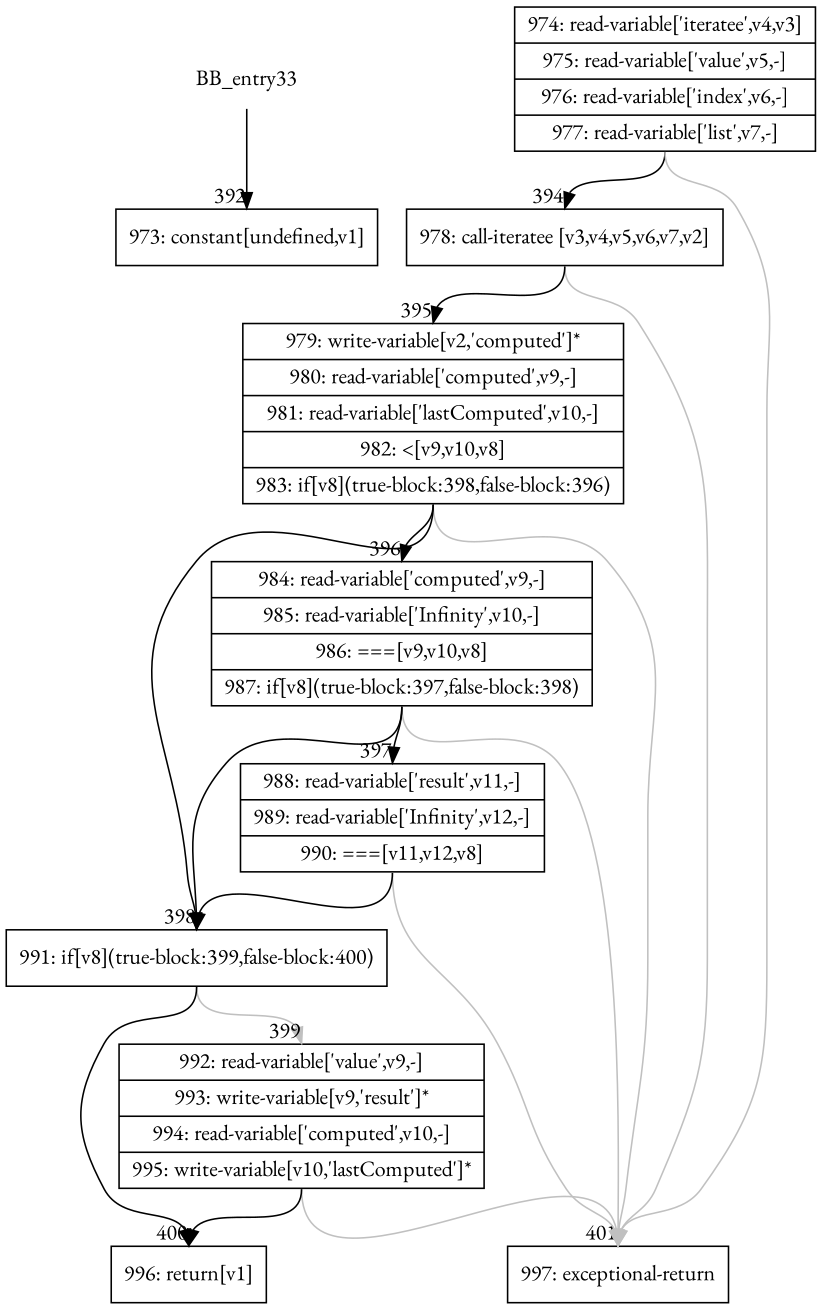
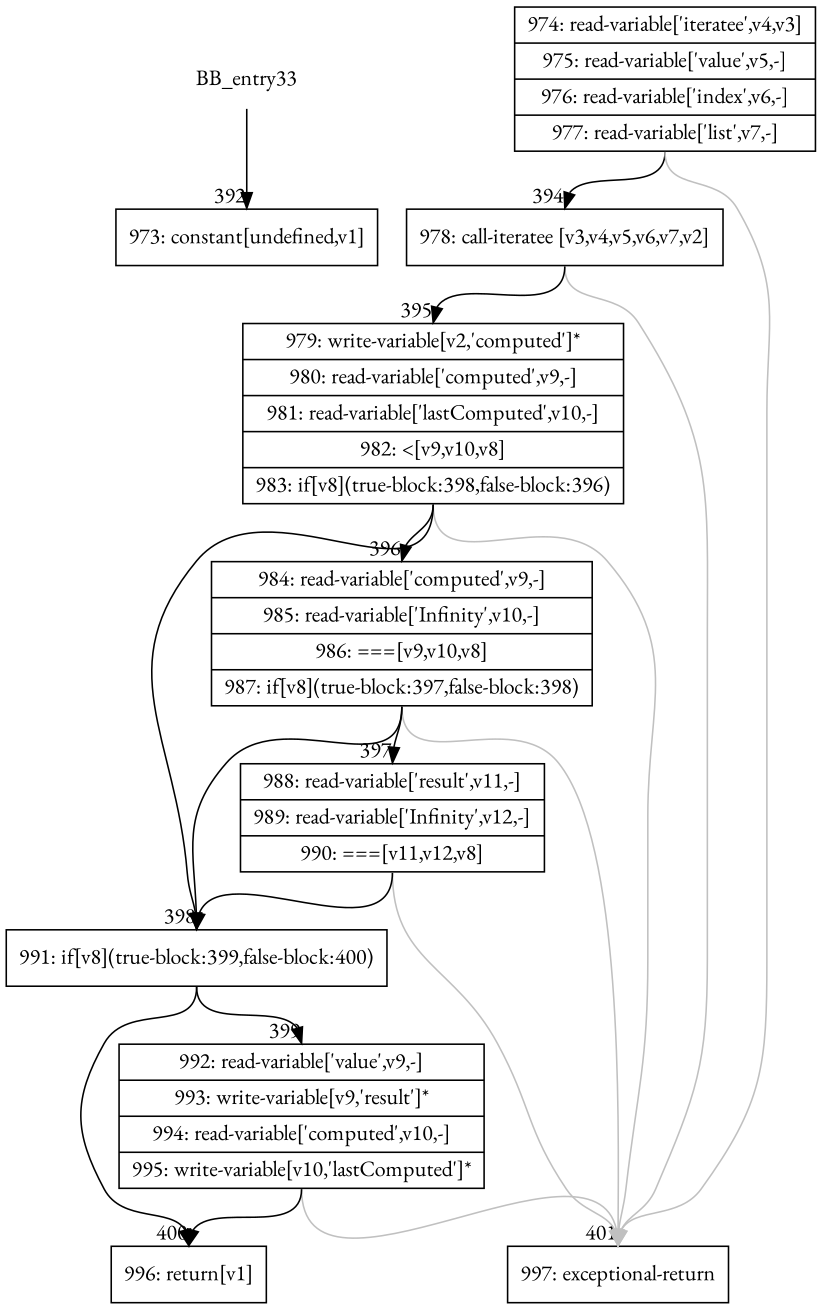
(241, 1015) -> (241, 1015)
